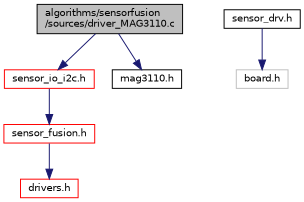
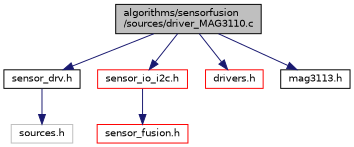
none -> (113, 50)
(147, 79) -> (315, 79)
(262, 79) -> (42, 134)
(49, 156) -> (210, 48)
